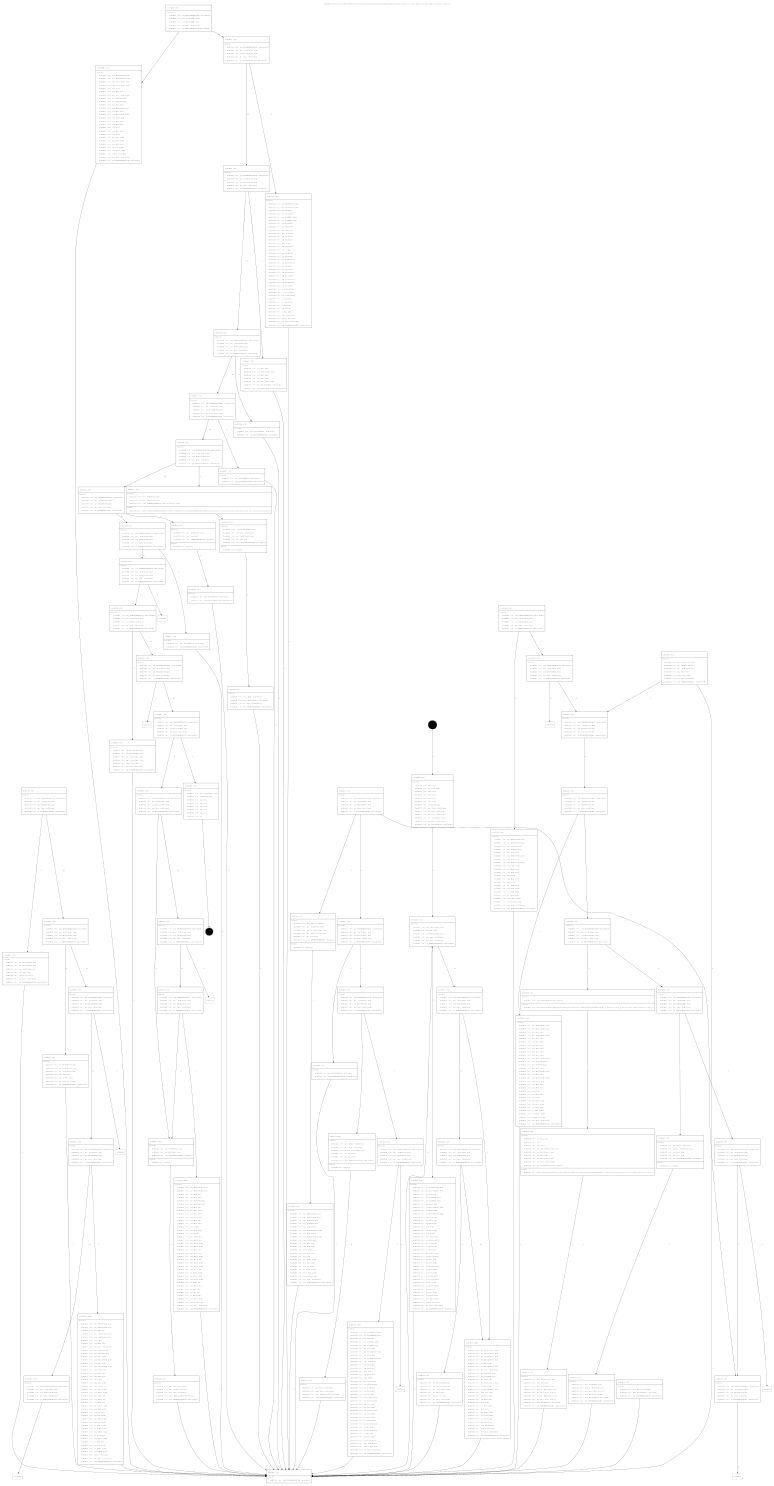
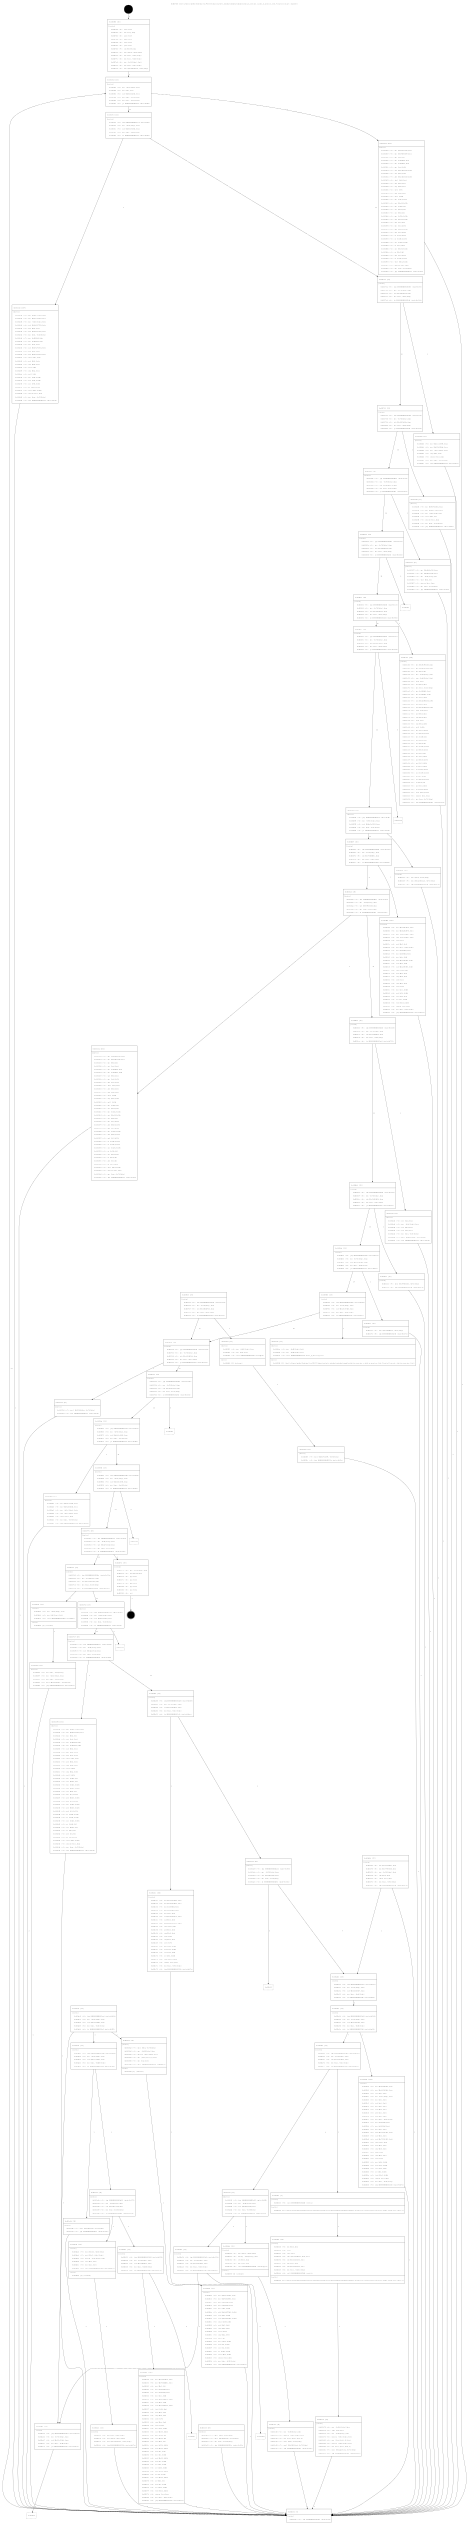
(150, 474) -> (265, 1328)
(243, 536) -> none
none -> (369, 820)
(176, 1075) -> (130, 1675)
(473, 1252) -> (400, 354)
